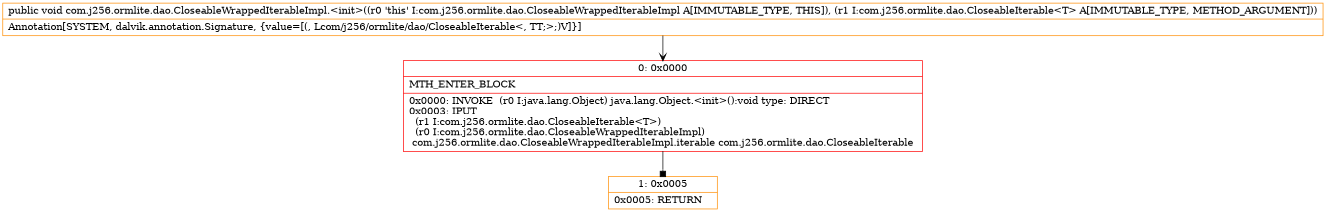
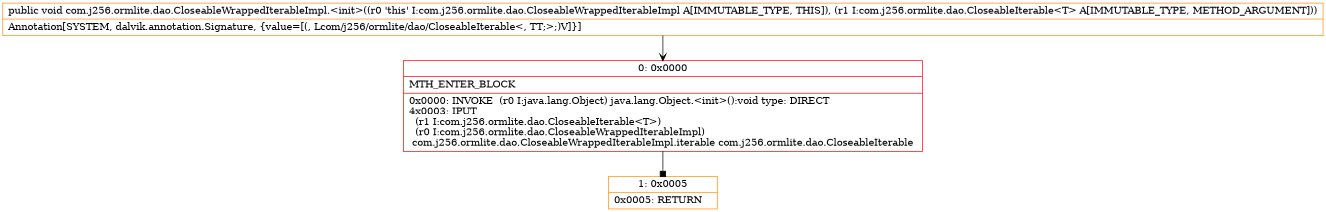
(446, 112) -> (446, 112)
